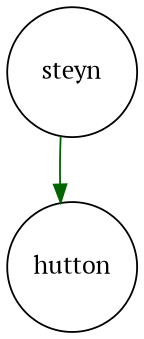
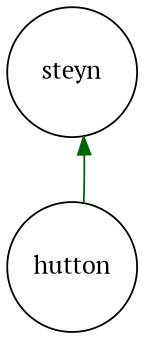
(60, 160) -> (84, 179)
